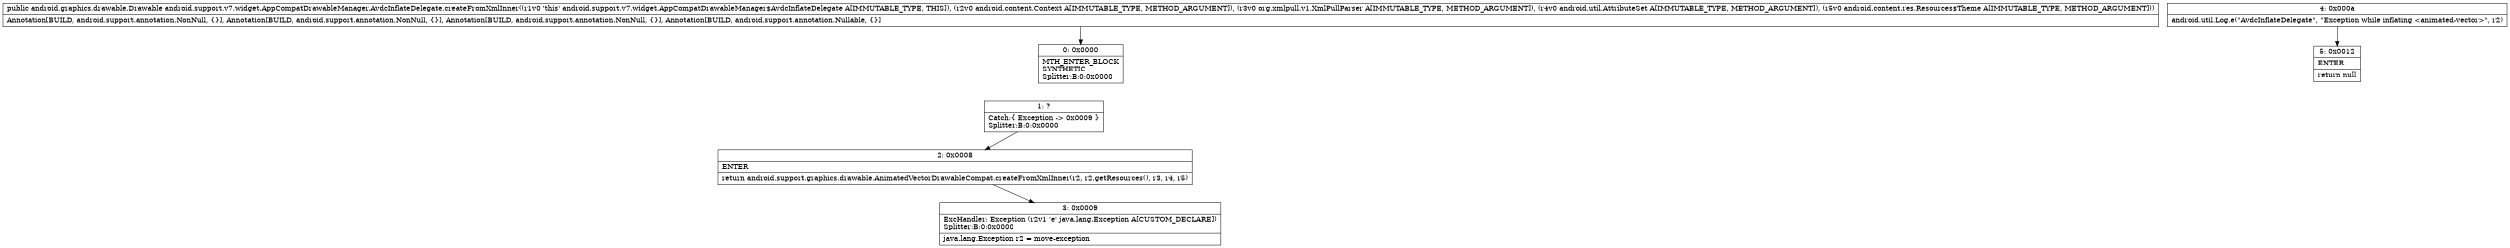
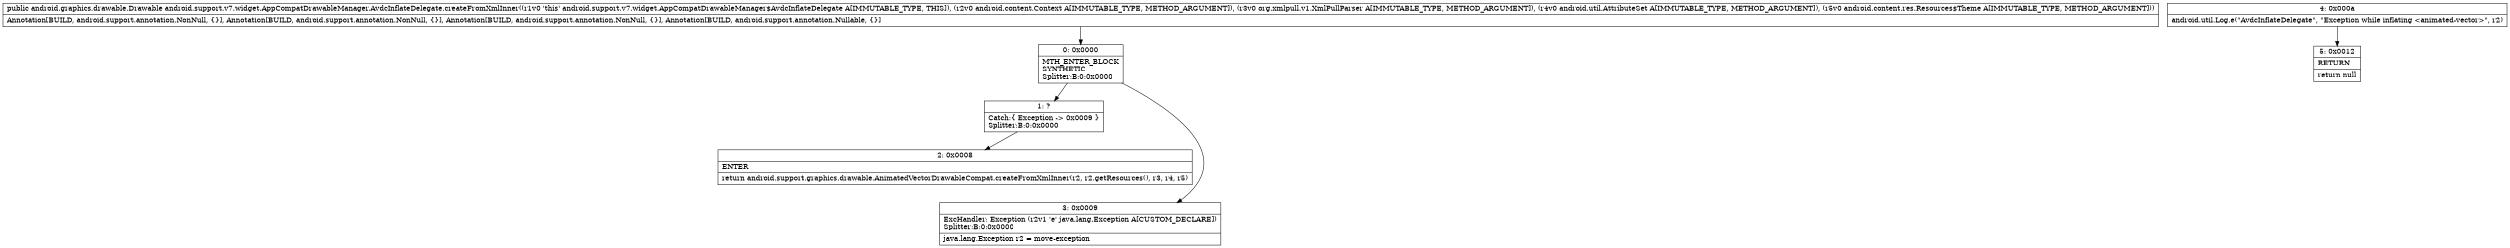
(2331, 63) -> (2334, 63)
none -> (1062, 90)
(1011, 193) -> (1188, 130)
